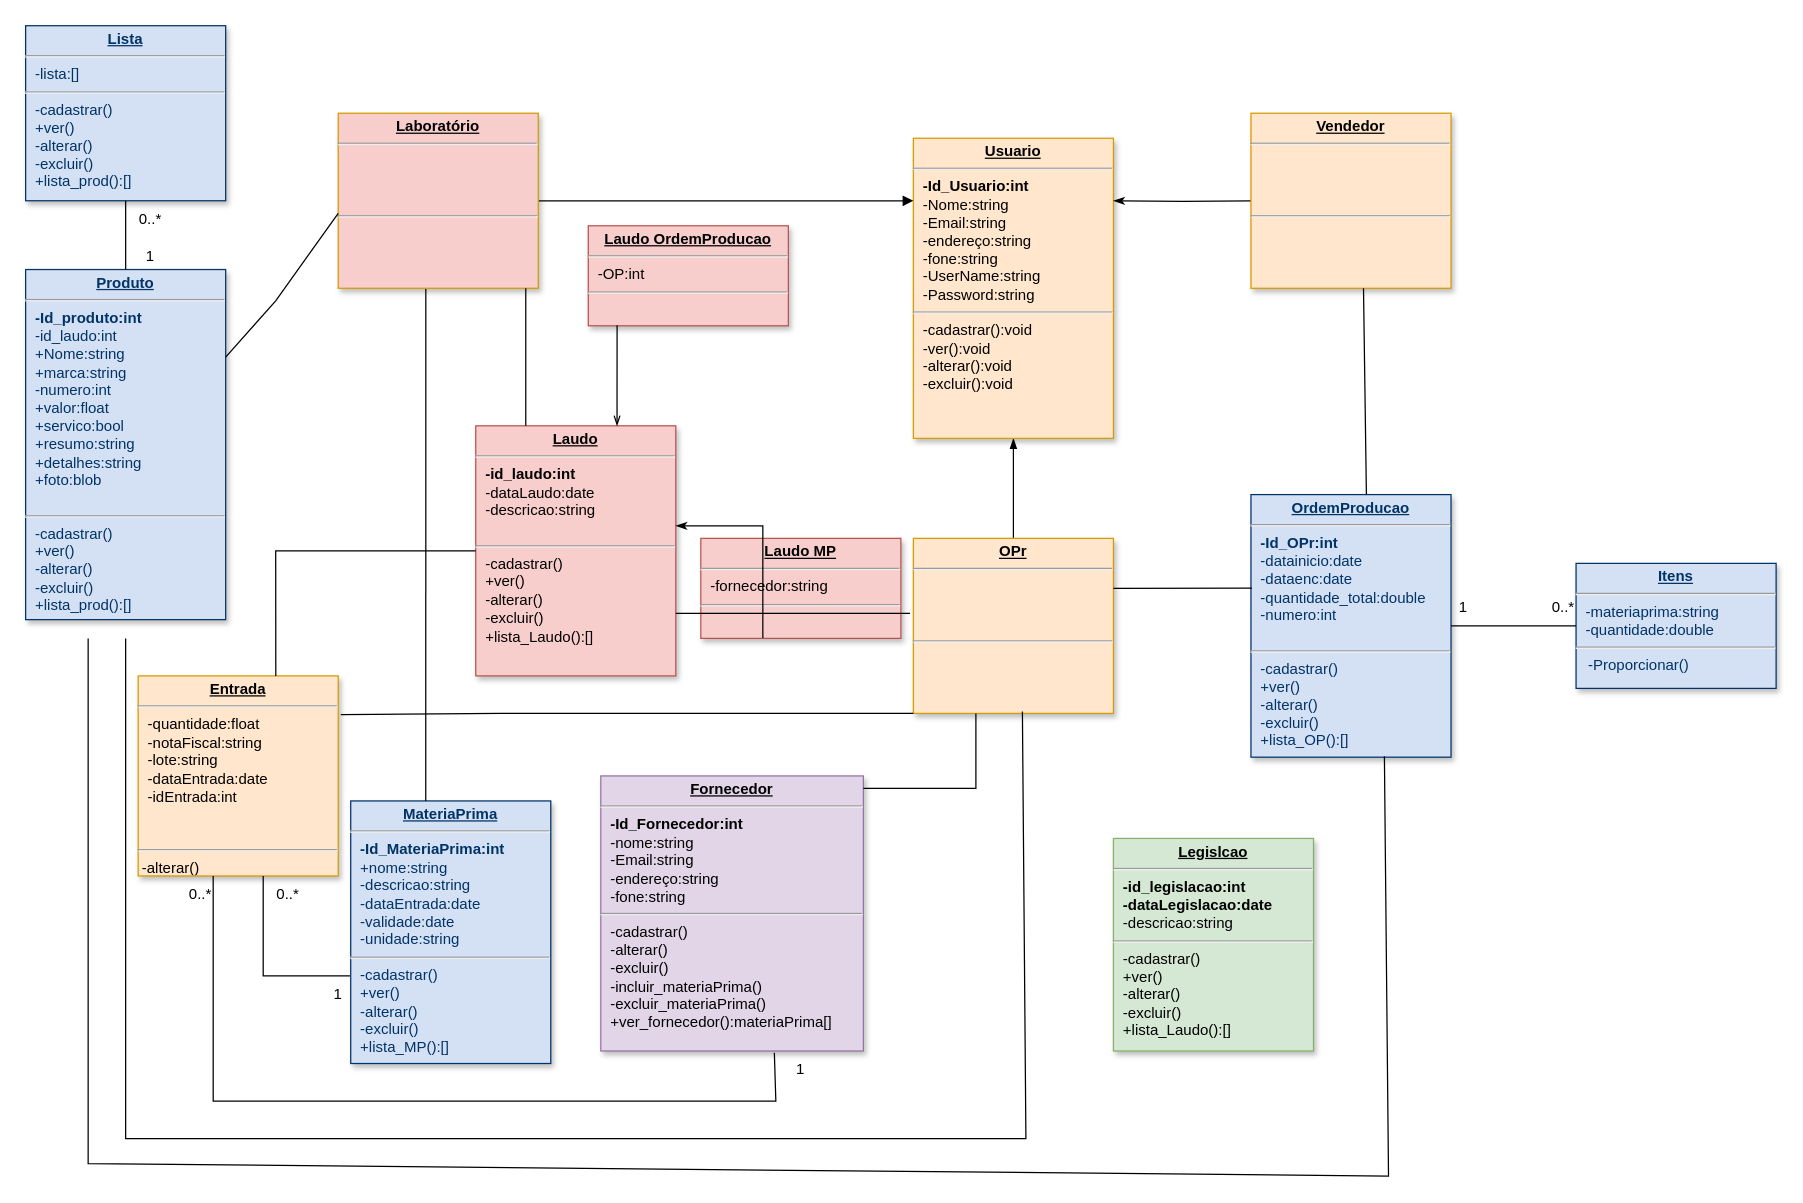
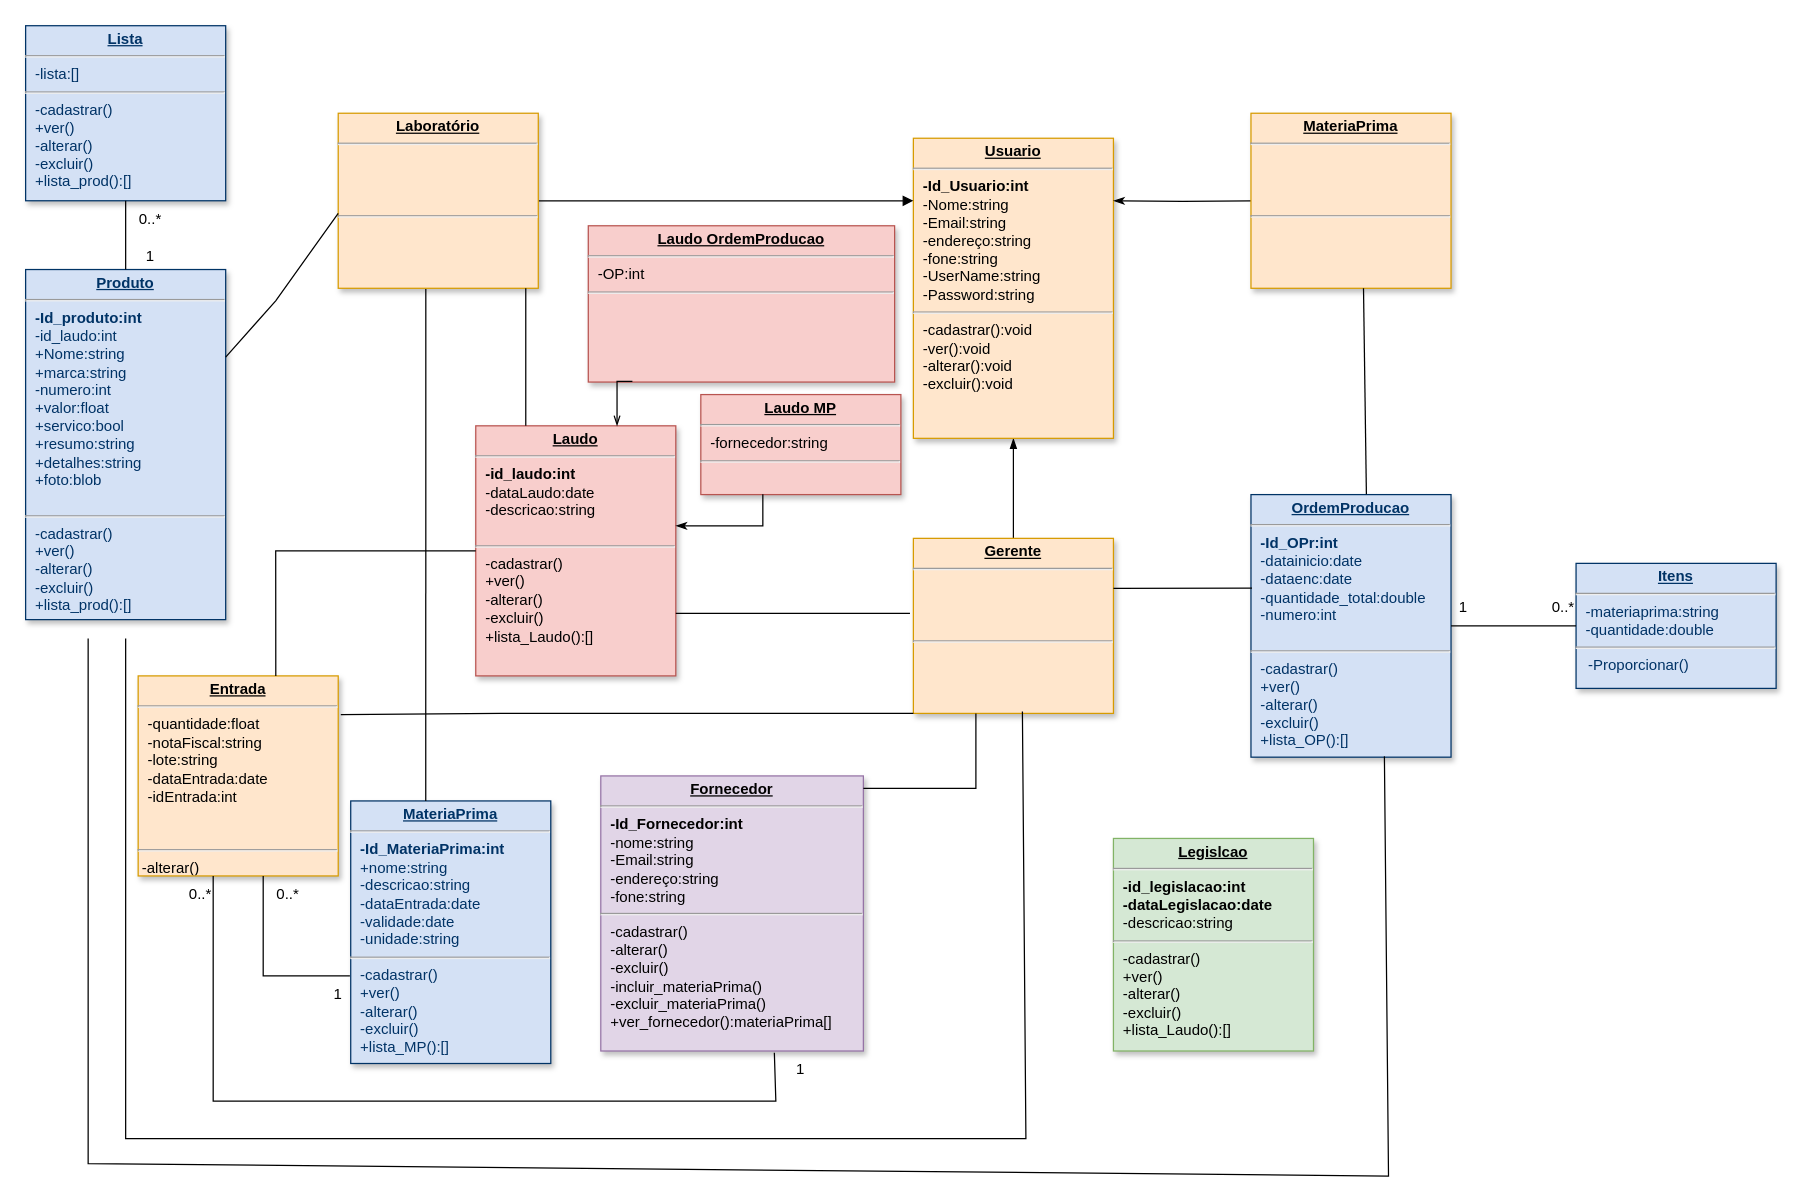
(1284, 122) -> (1297, 122)
(438, 201) -> (438, 201)
(688, 276) -> (741, 304)
(926, 547) -> (943, 547)
(801, 588) -> (801, 444)
